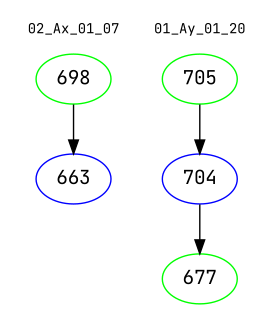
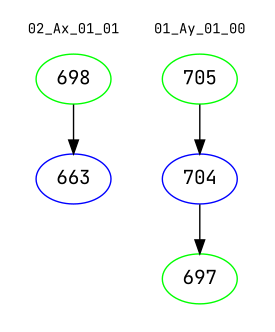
(74, 30) -> (74, 30)
(200, 30) -> (200, 30)
(200, 279) -> (200, 279)
